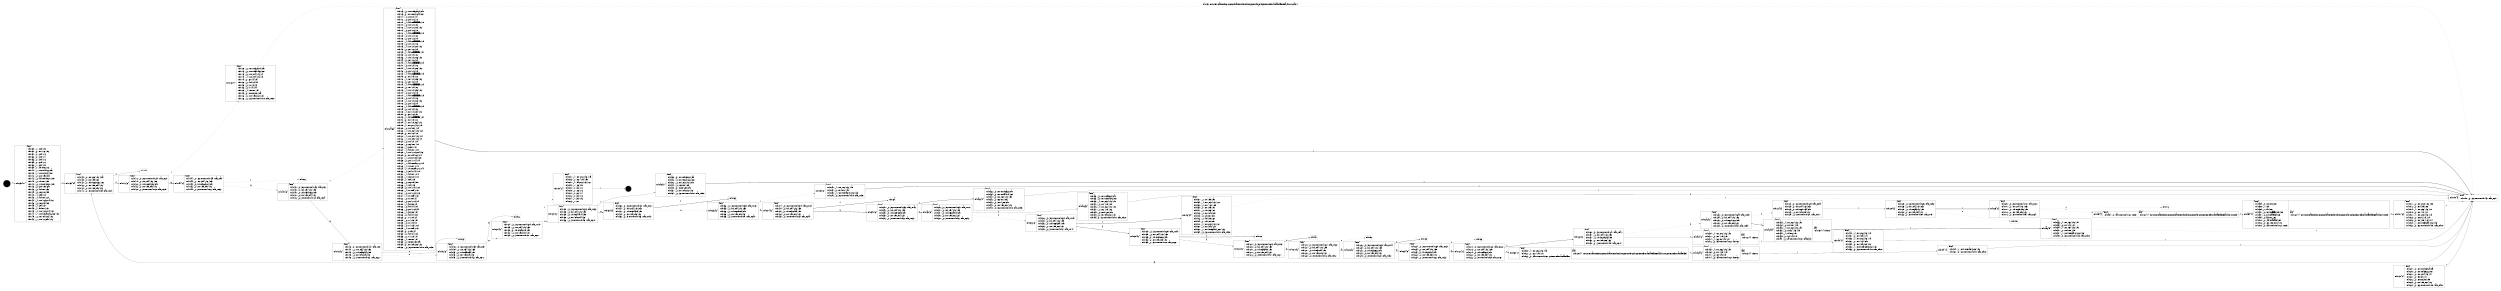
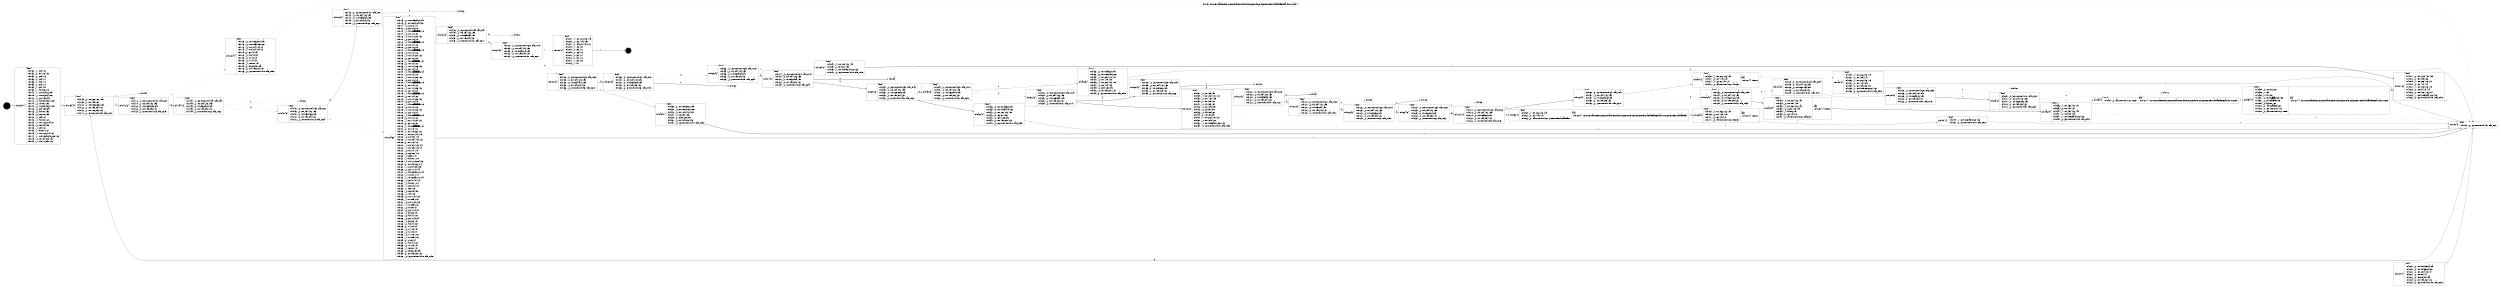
(1665, 187) -> (1630, 67)
